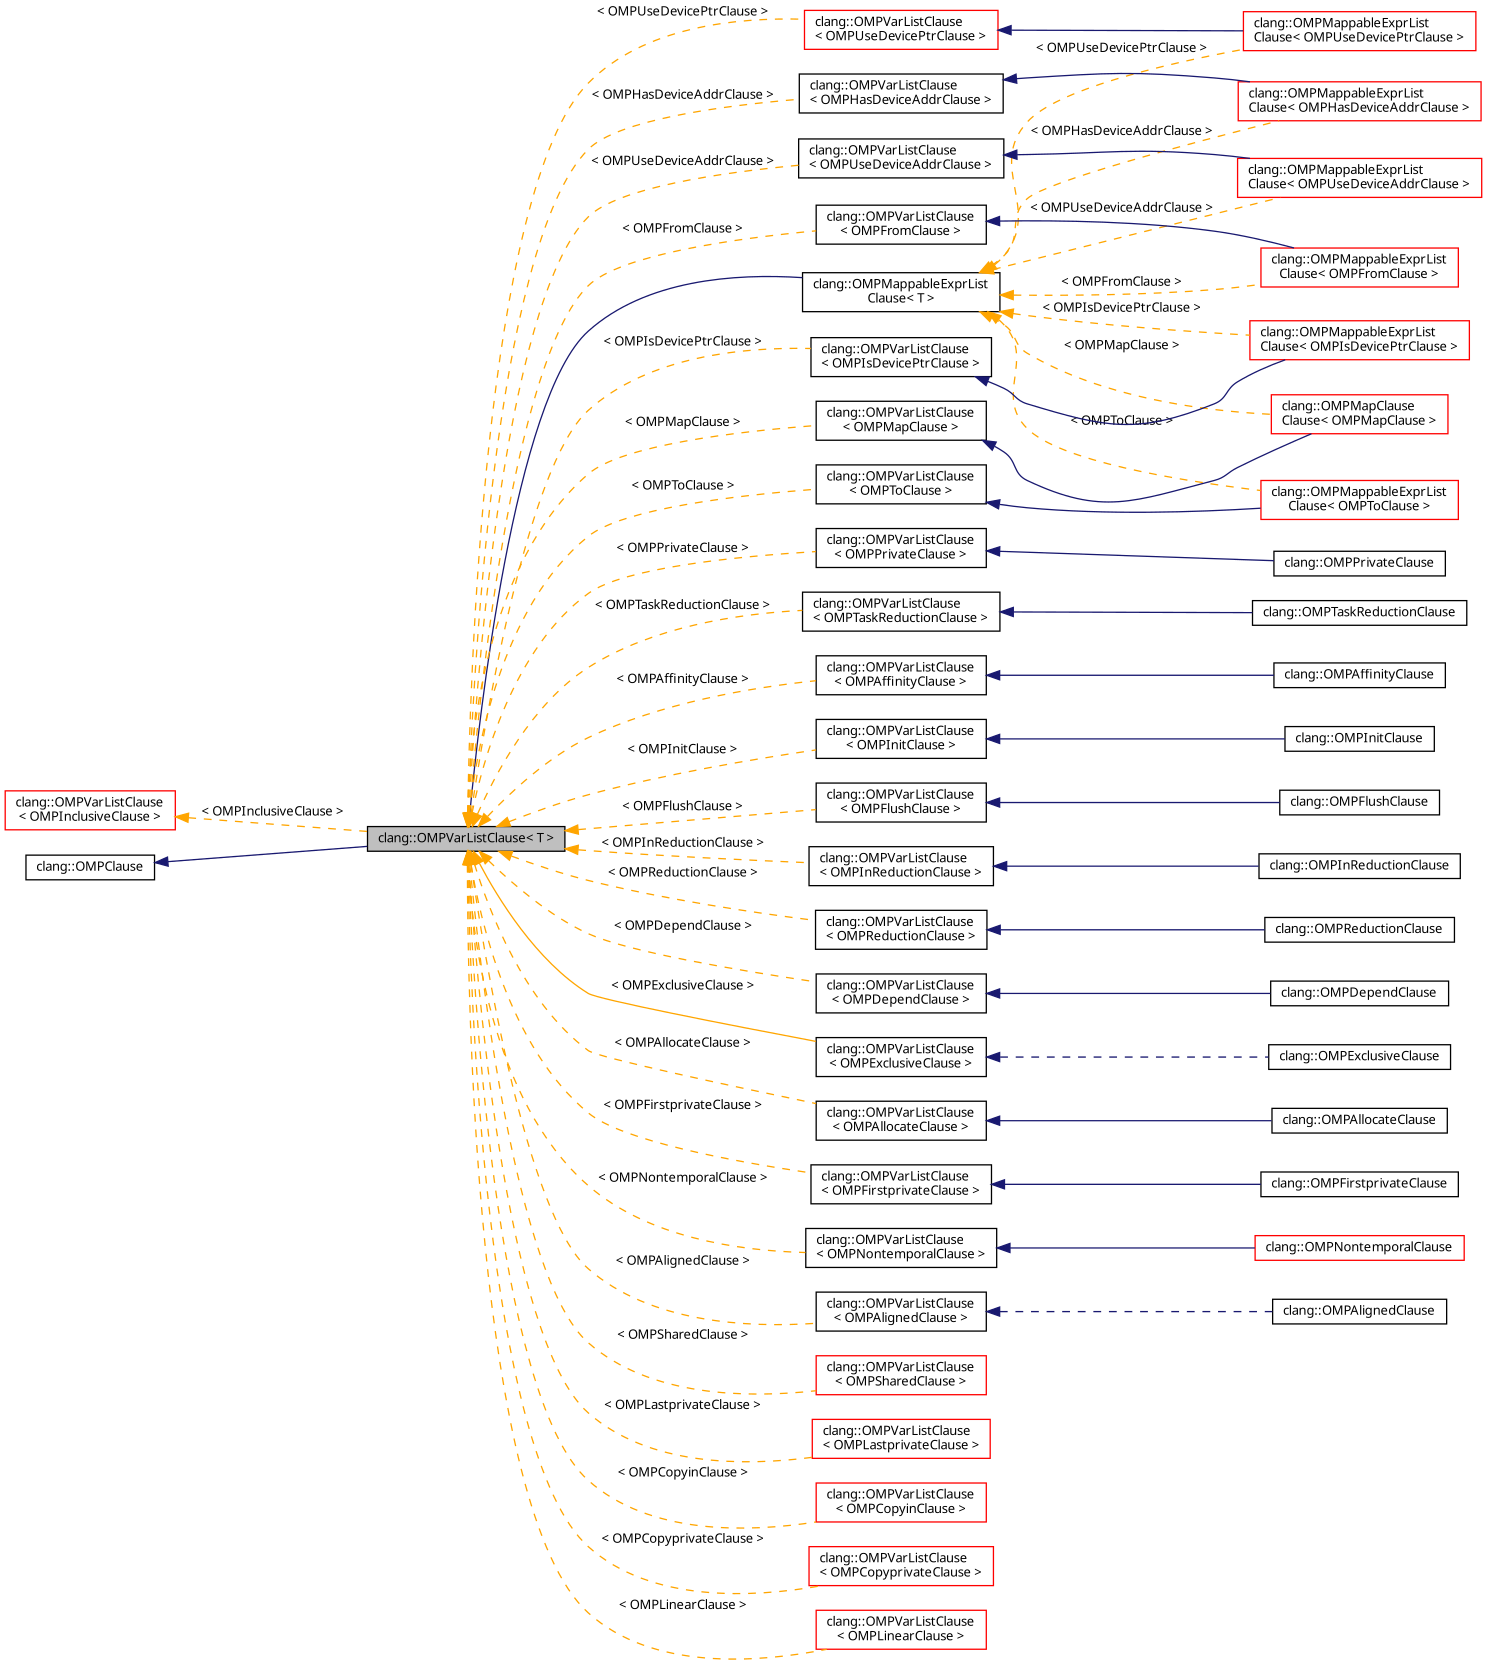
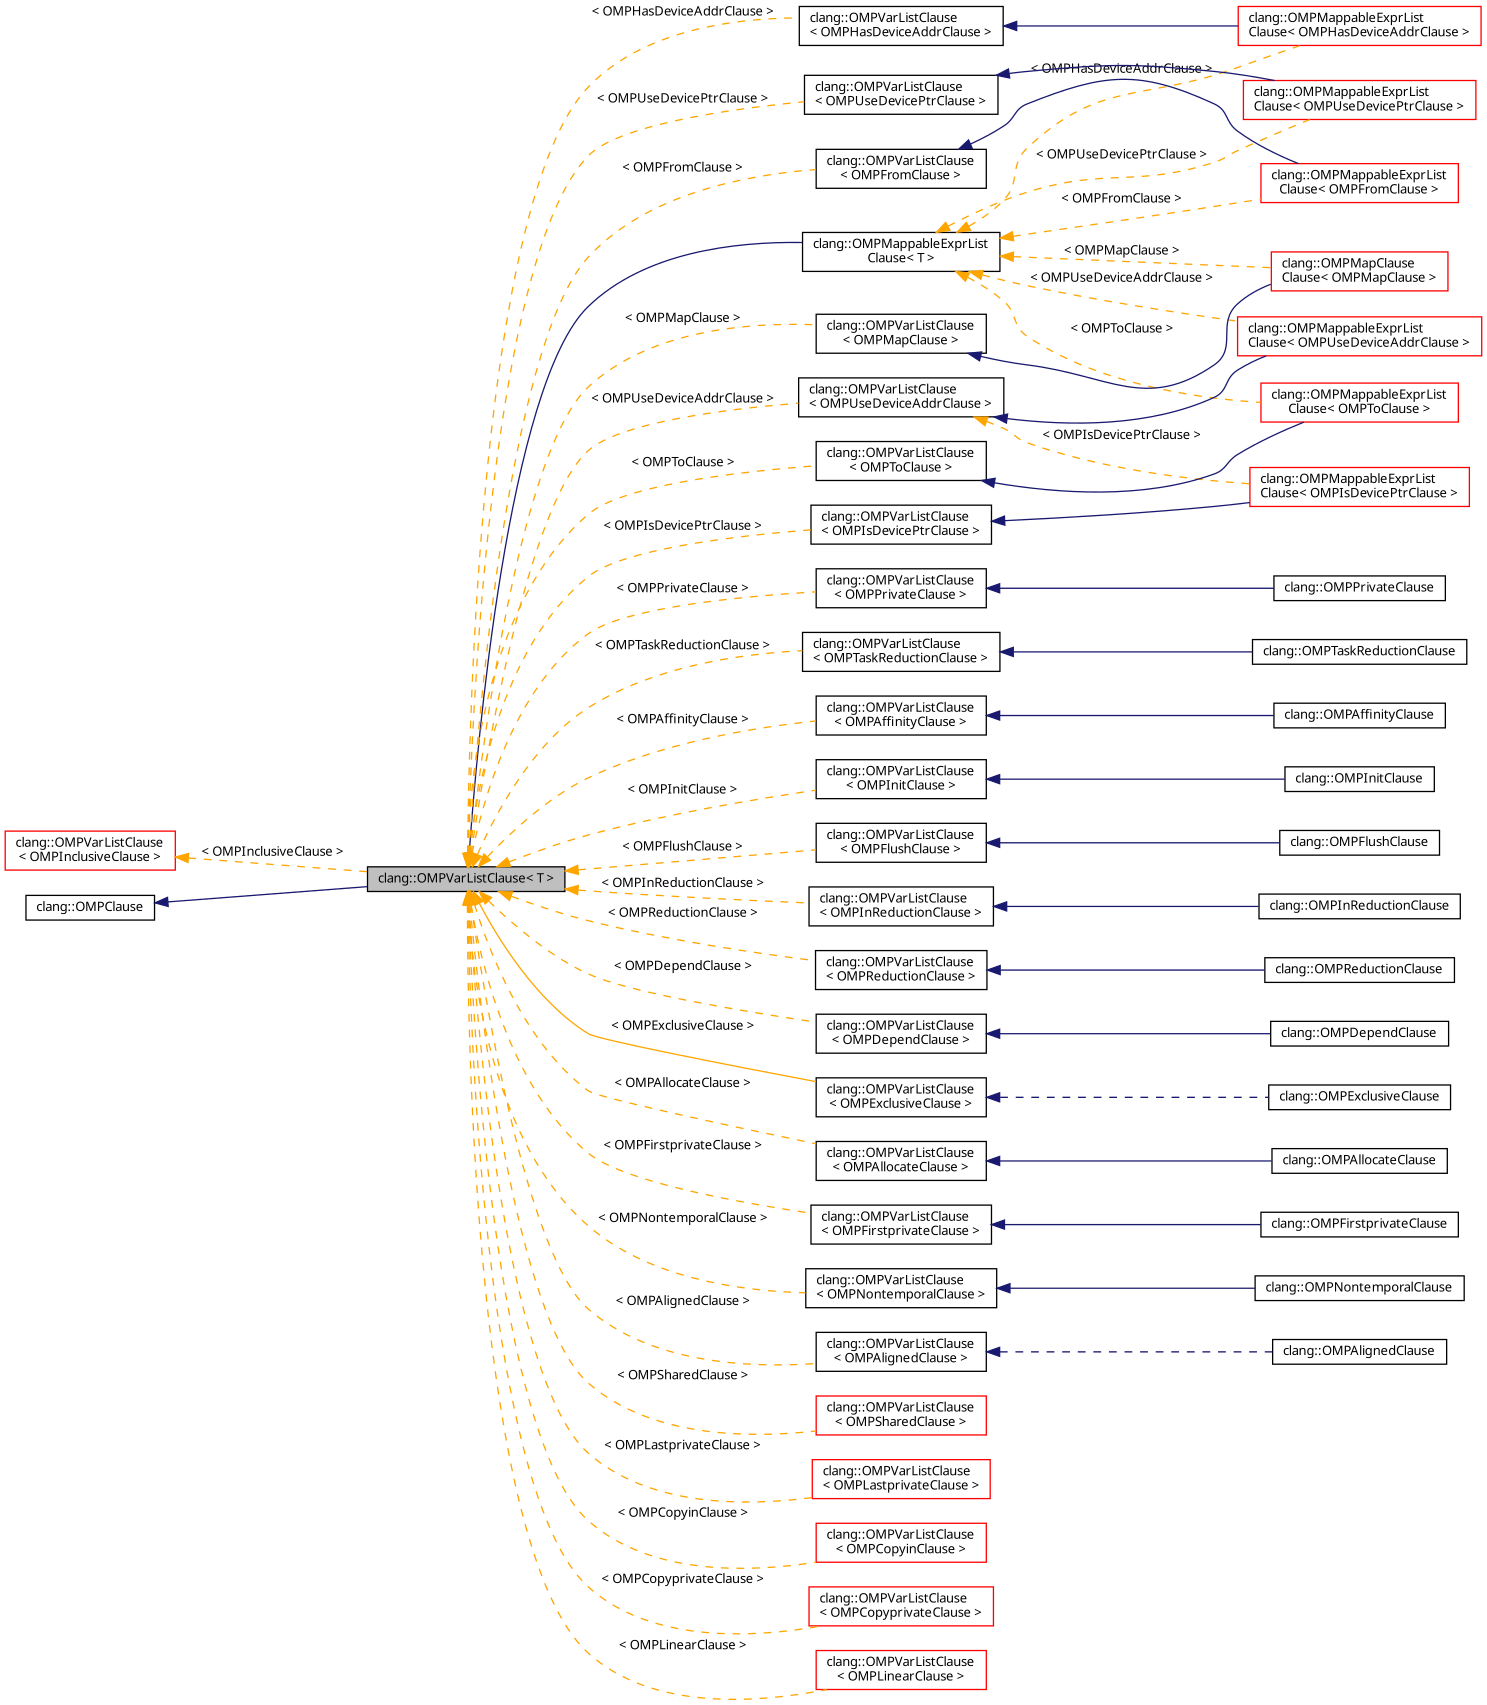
(901, 30) -> (901, 95)
(1131, 327) -> (1114, 466)
(1360, 1248) -> (1360, 1288)
